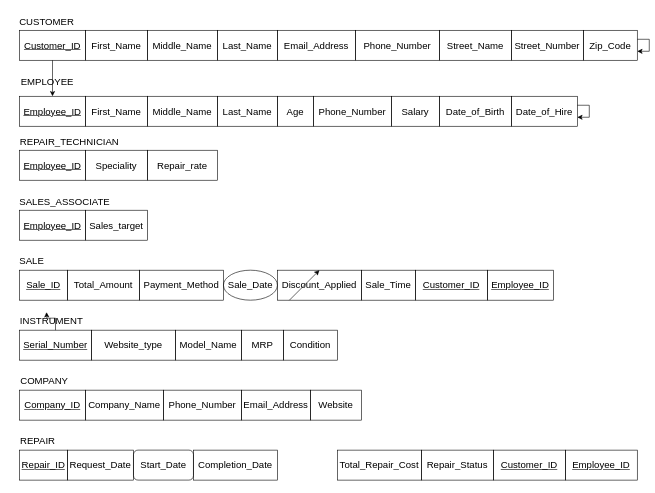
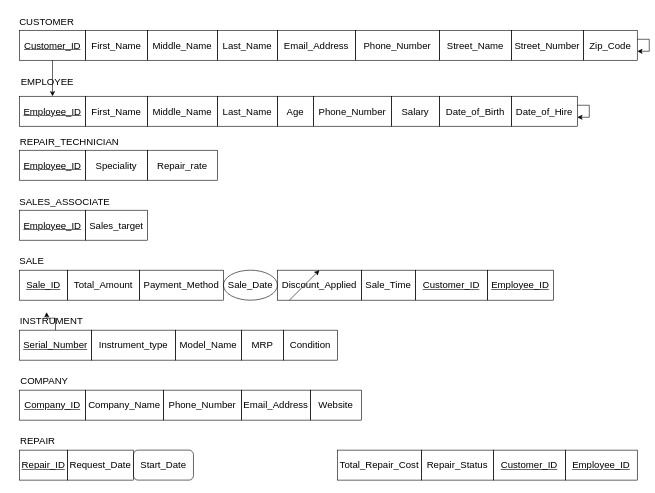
(134, 345) -> (134, 345)
(236, 465) -> none
